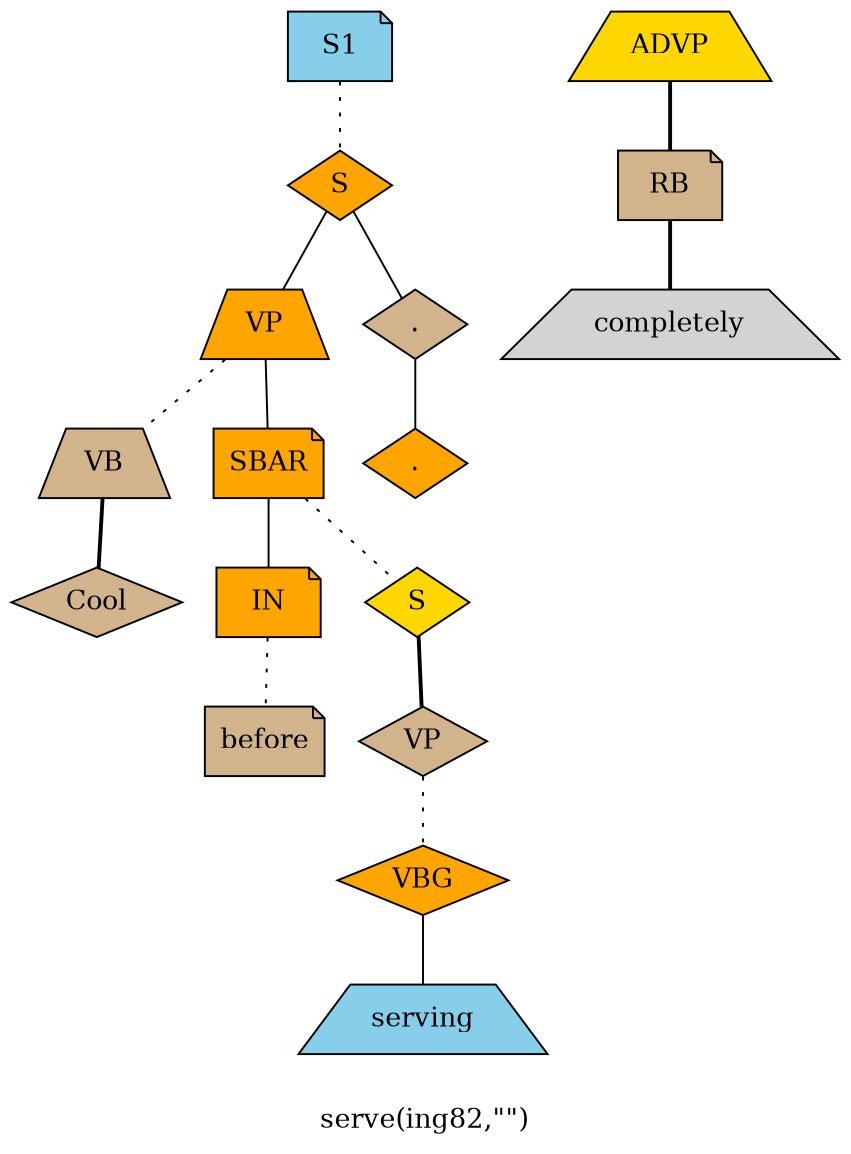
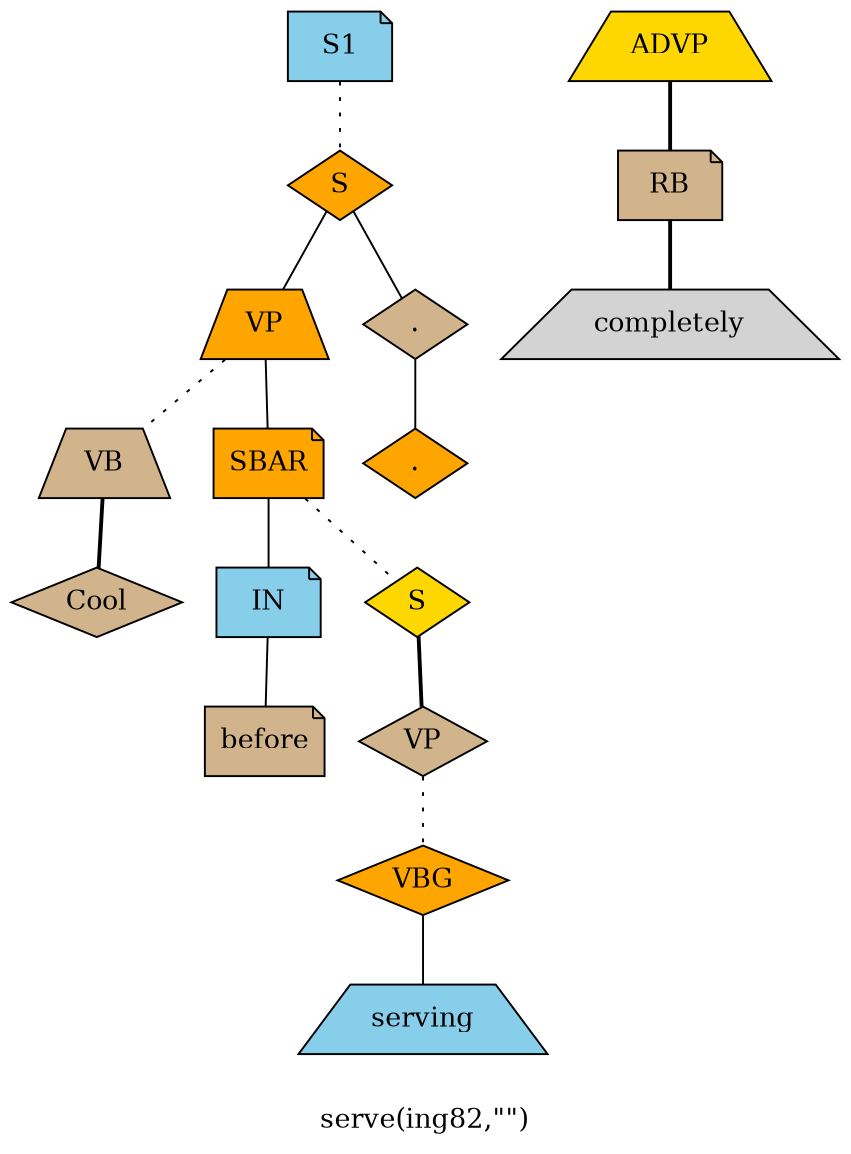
(269, 602) -> (269, 602)
(267, 672) -> (267, 672)
